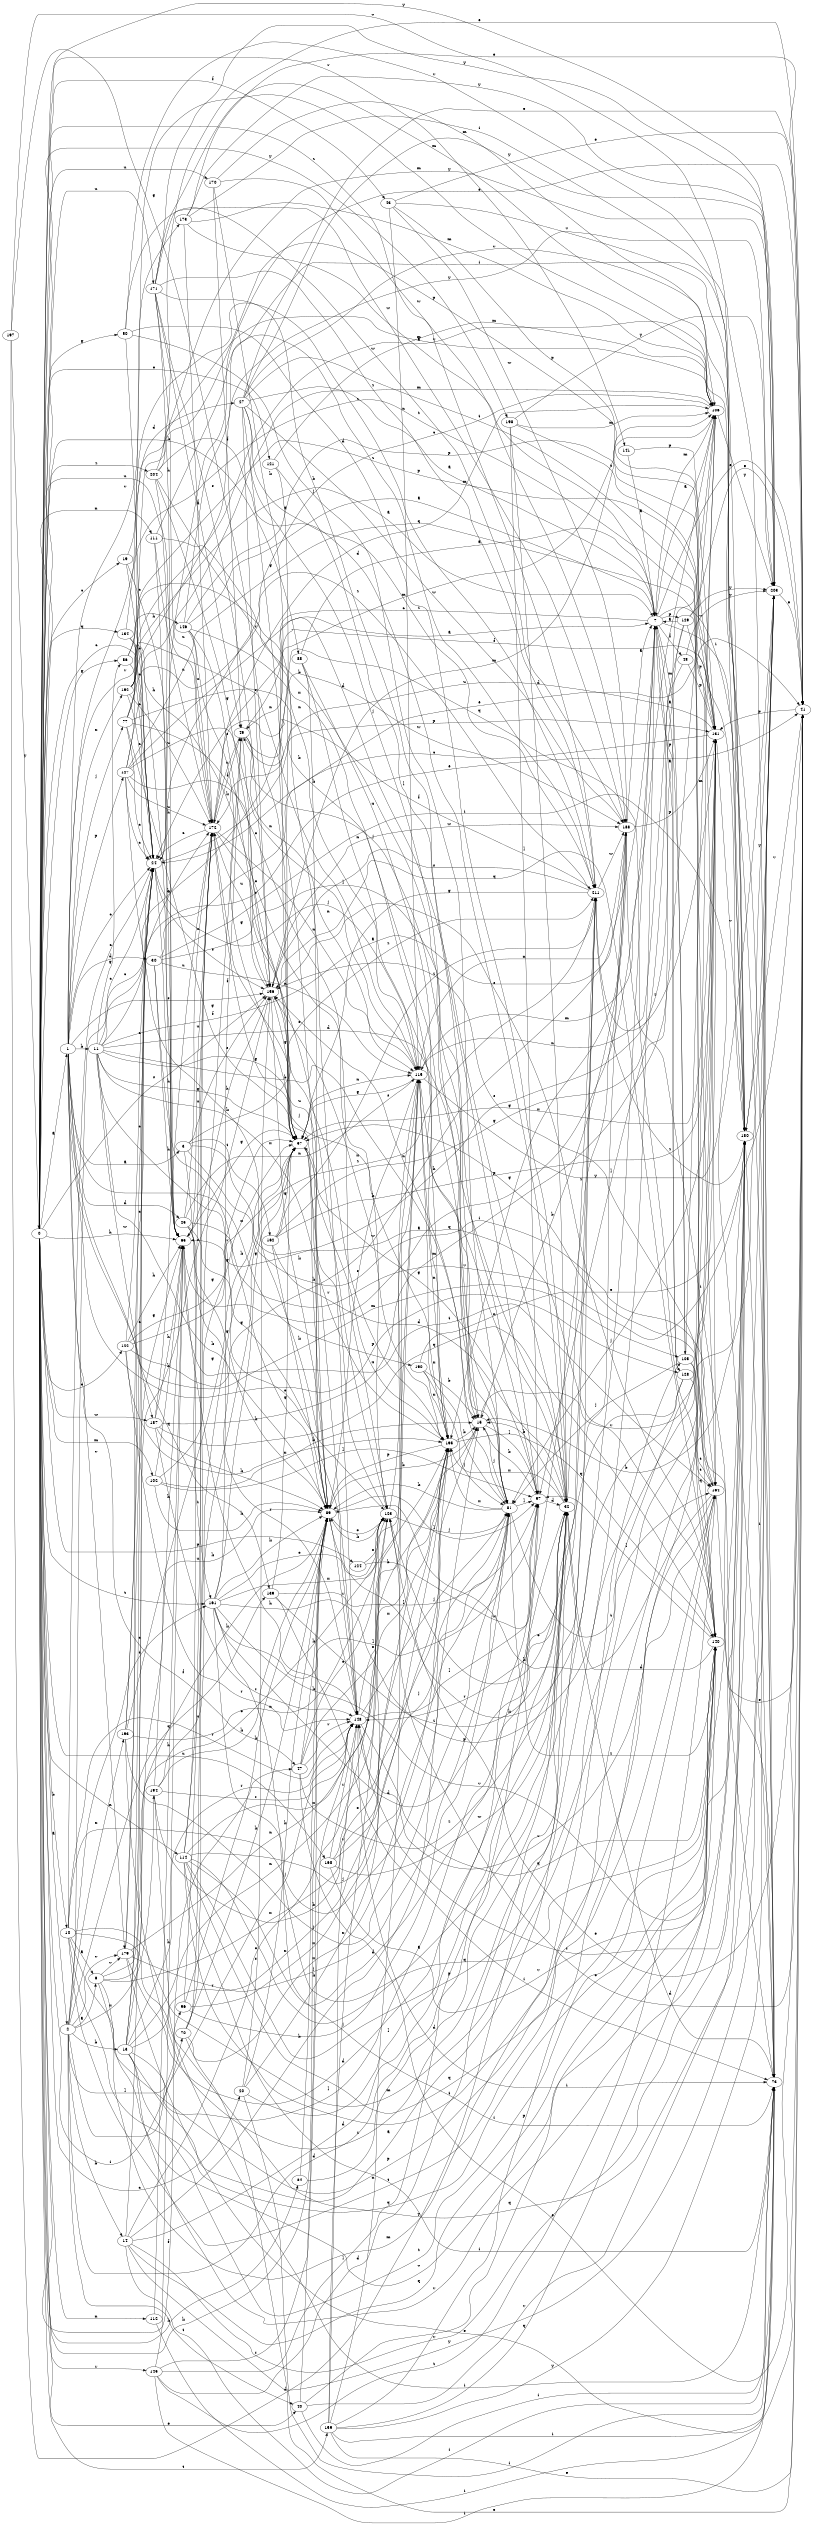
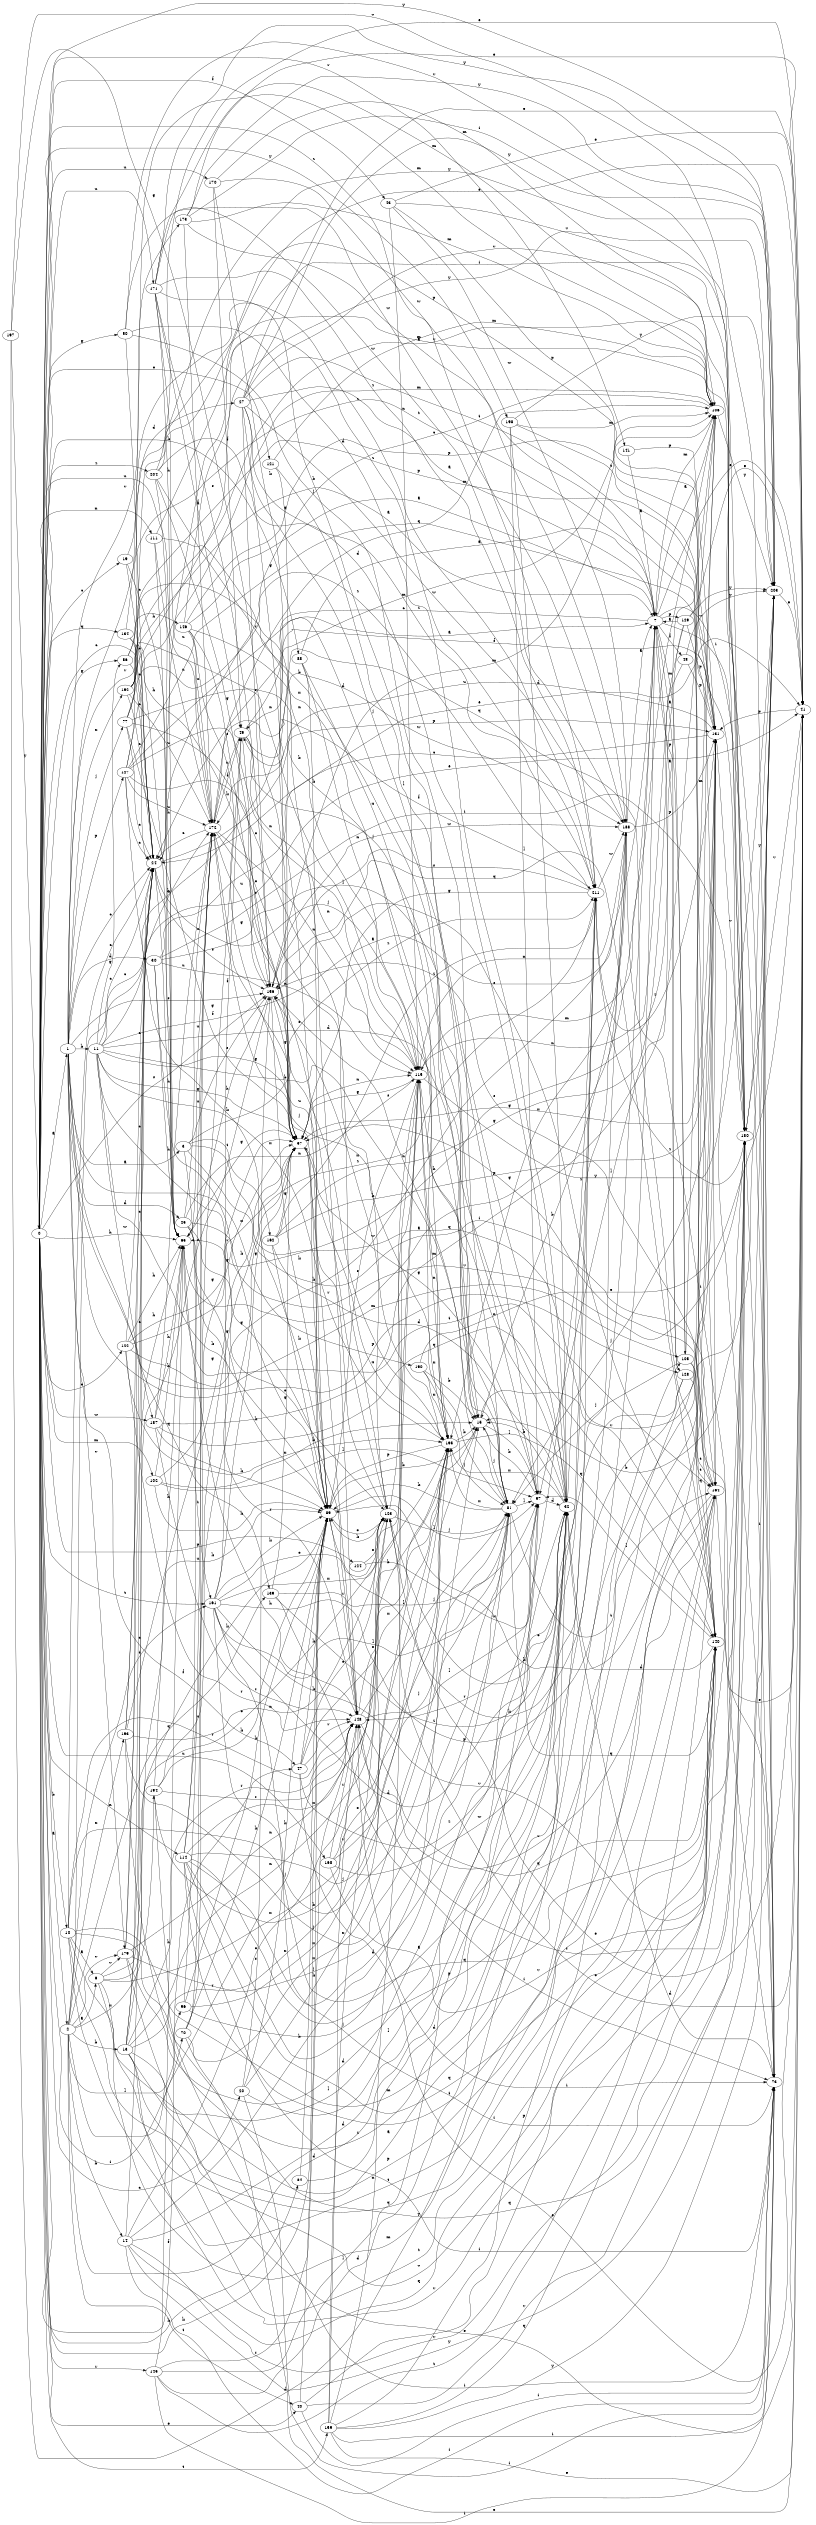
(154, 1315) -> (154, 1315)
(611, 1753) -> (611, 1753)
(154, 2319) -> none
